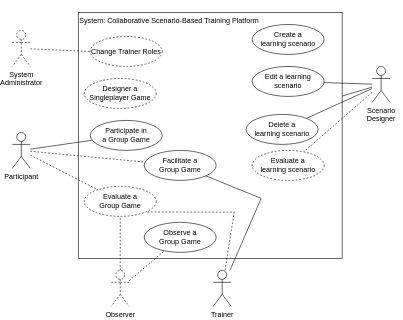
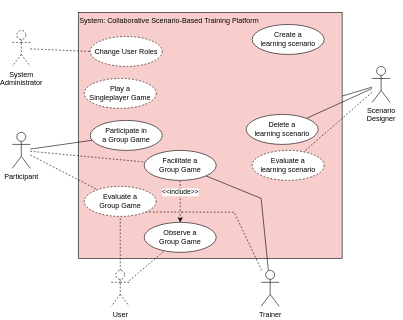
(126, 51) -> (126, 51)
(288, 81) -> none
(348, 83) -> none
(120, 93) -> (120, 93)
(210, 135) -> (210, 135)
none -> (180, 203)
(222, 288) -> (270, 288)
(121, 315) -> (121, 315)
